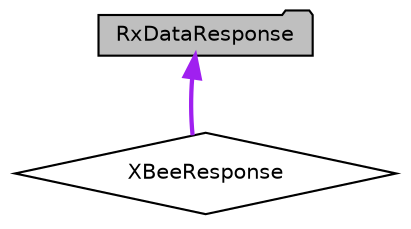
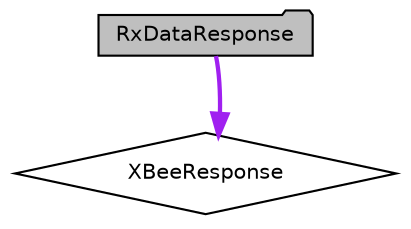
(191, 107) -> (219, 85)
